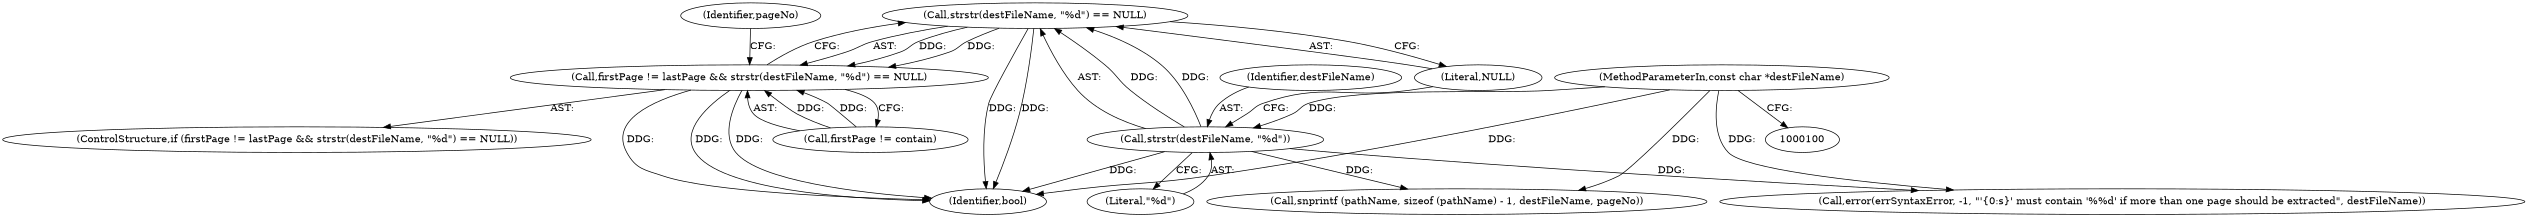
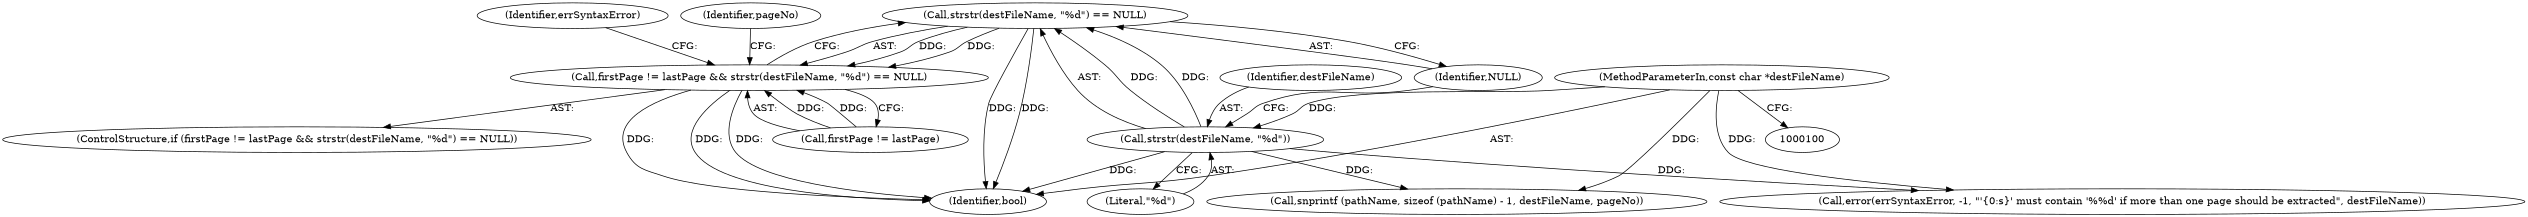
none -> (573, 16)
(1478, 78) -> (1478, 78)
(870, 140) -> (870, 140)
(1504, 140) -> (1504, 140)
